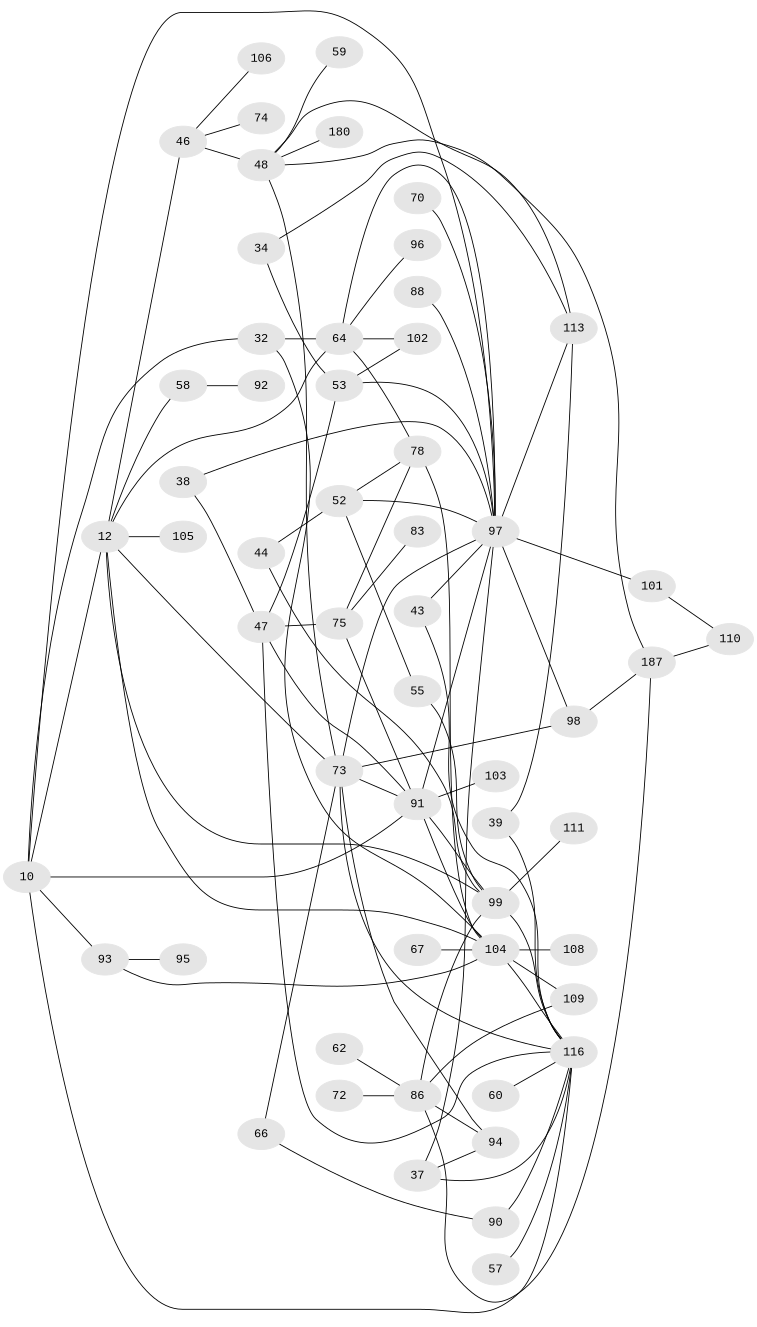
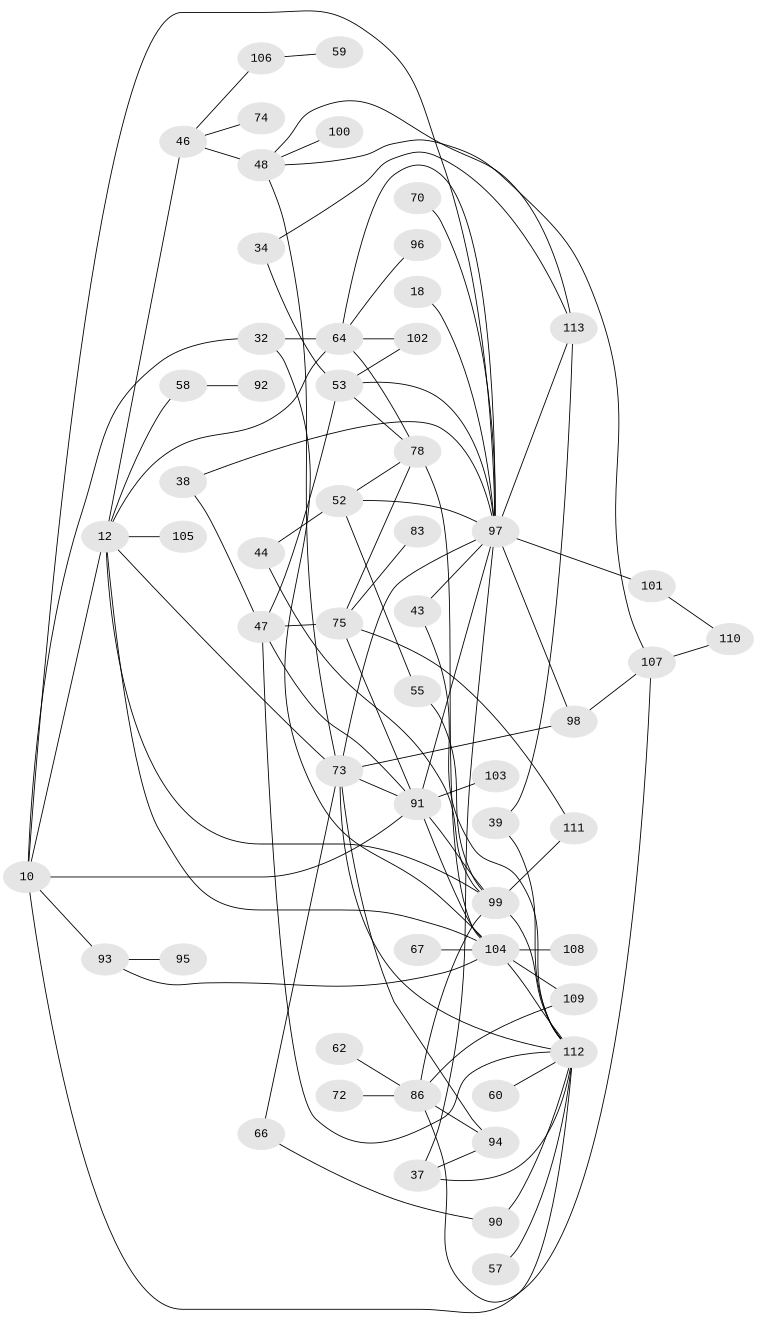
(301, 109) -> (300, 55)
(339, 132) -> (339, 132)
(418, 292) -> (418, 292)
none -> (378, 419)
(652, 663) -> (652, 663)
none -> (485, 707)
(574, 1052) -> (574, 1052)
